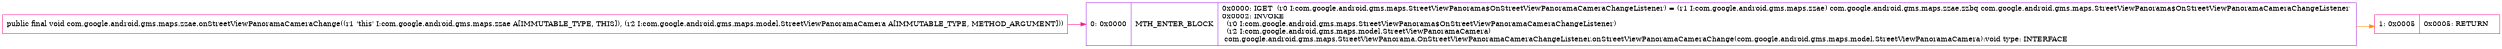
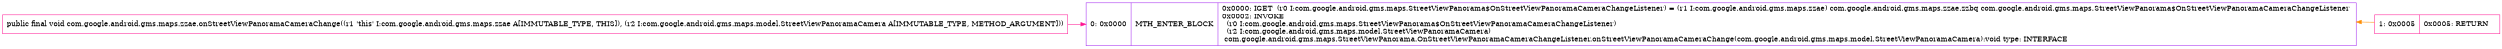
(2363, 26) -> (2368, 22)
